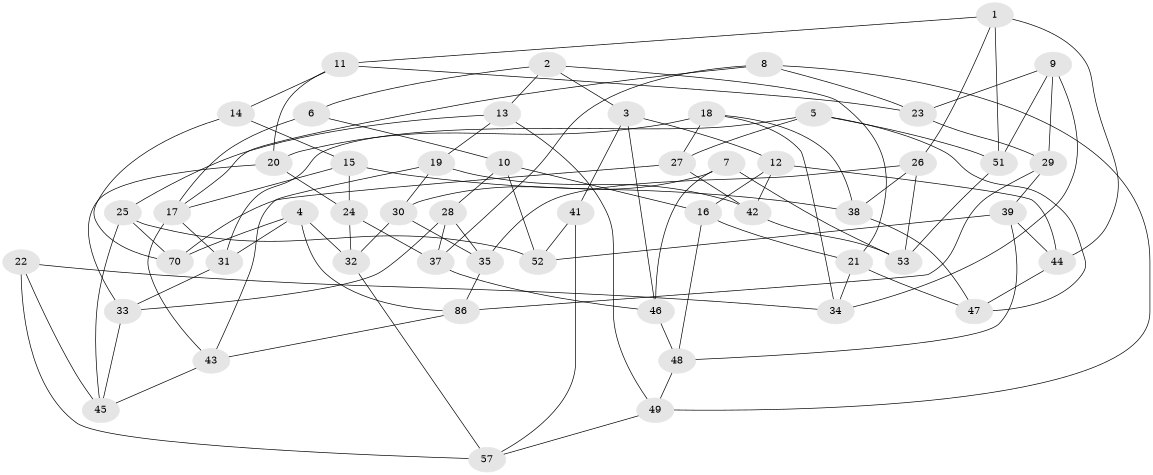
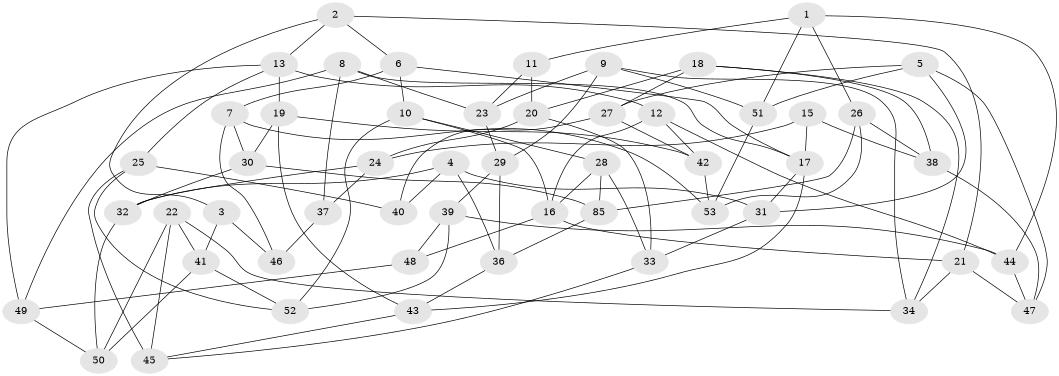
none -> (313, 88)
(236, 114) -> none
(703, 135) -> (434, 87)
(443, 233) -> (580, 184)
none -> (187, 237)
(175, 262) -> (399, 213)
(485, 262) -> (599, 213)
(461, 311) -> (499, 262)
(667, 336) -> none
(487, 460) -> (99, 361)
